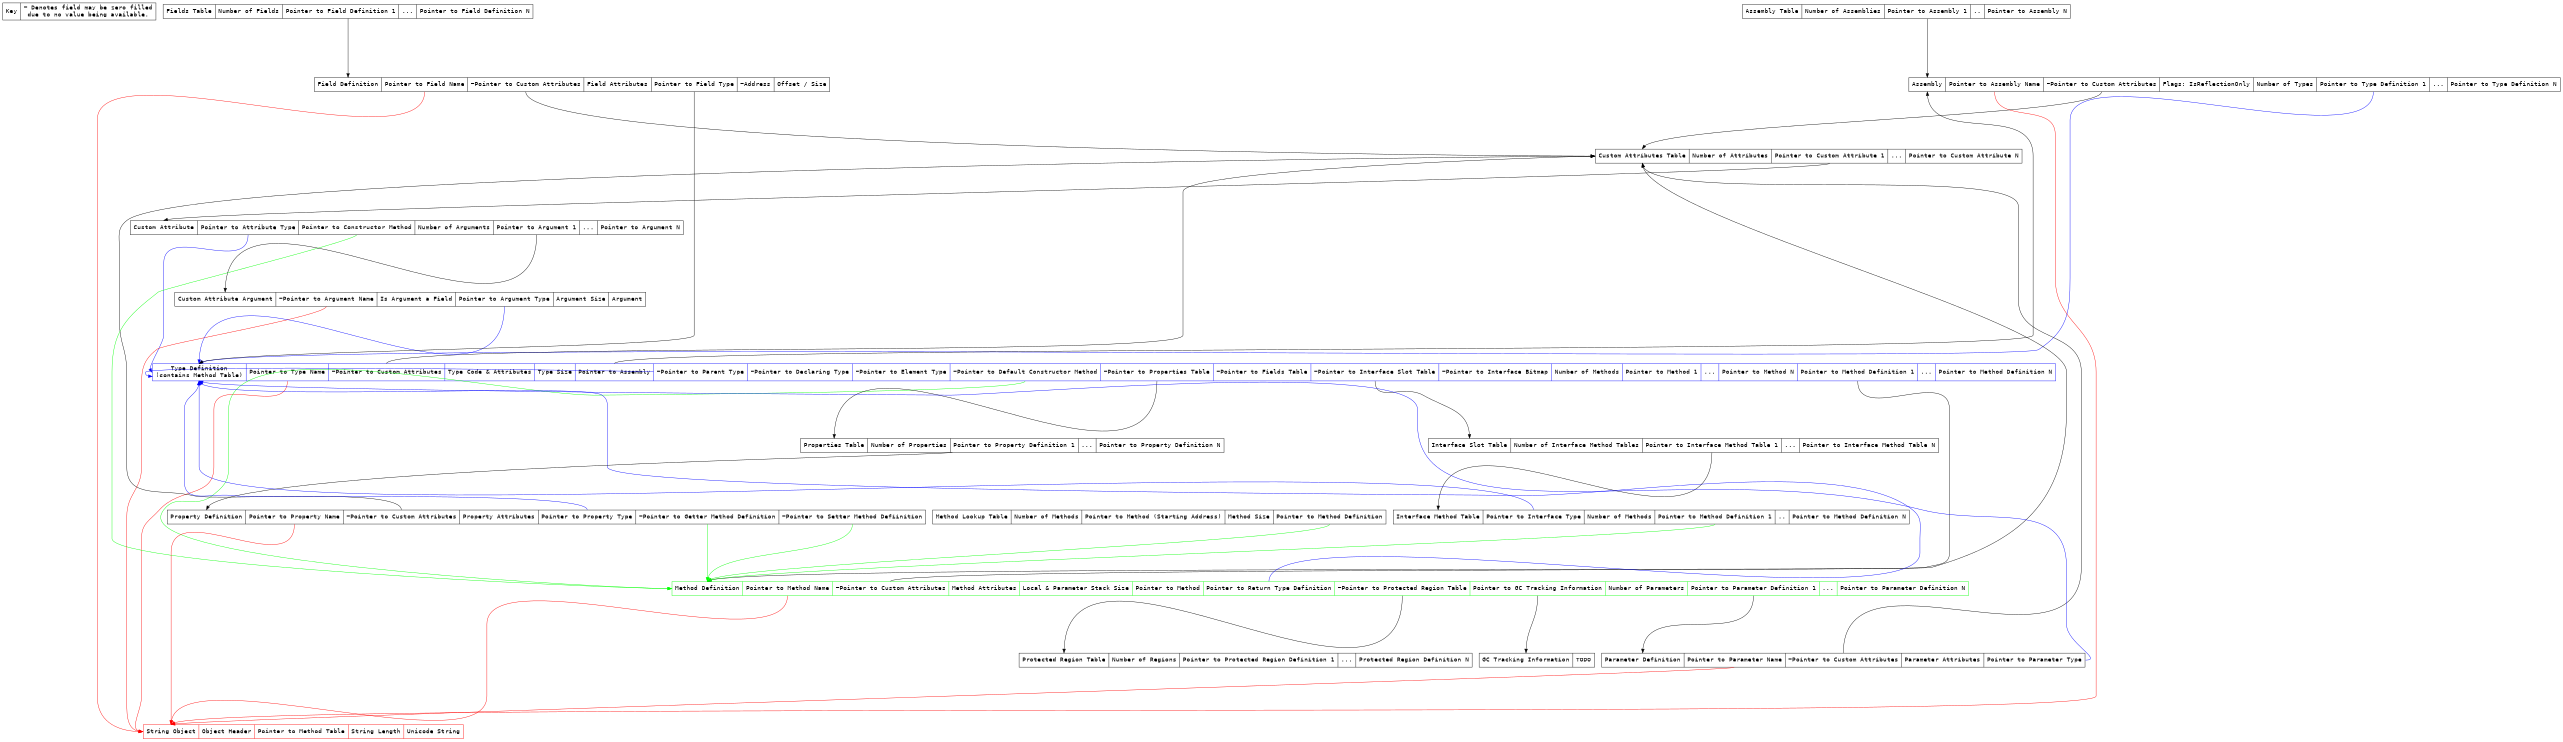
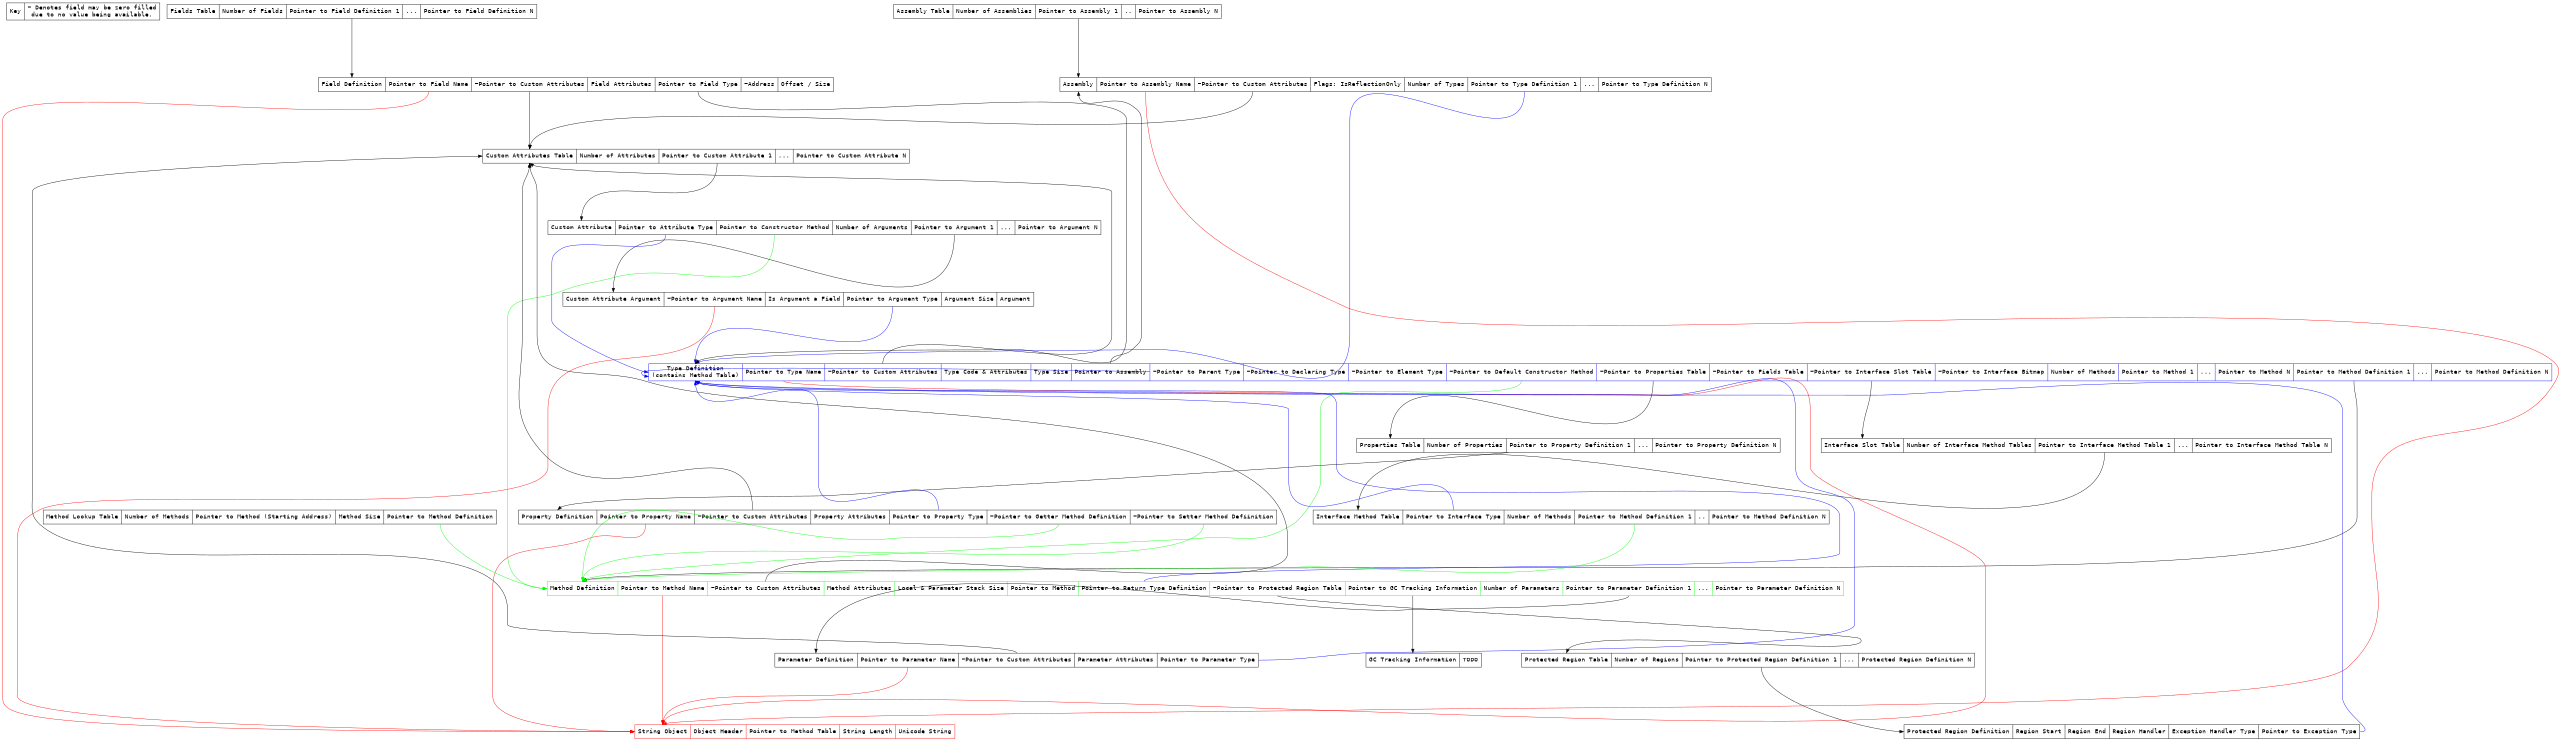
none -> (2132, 732)
